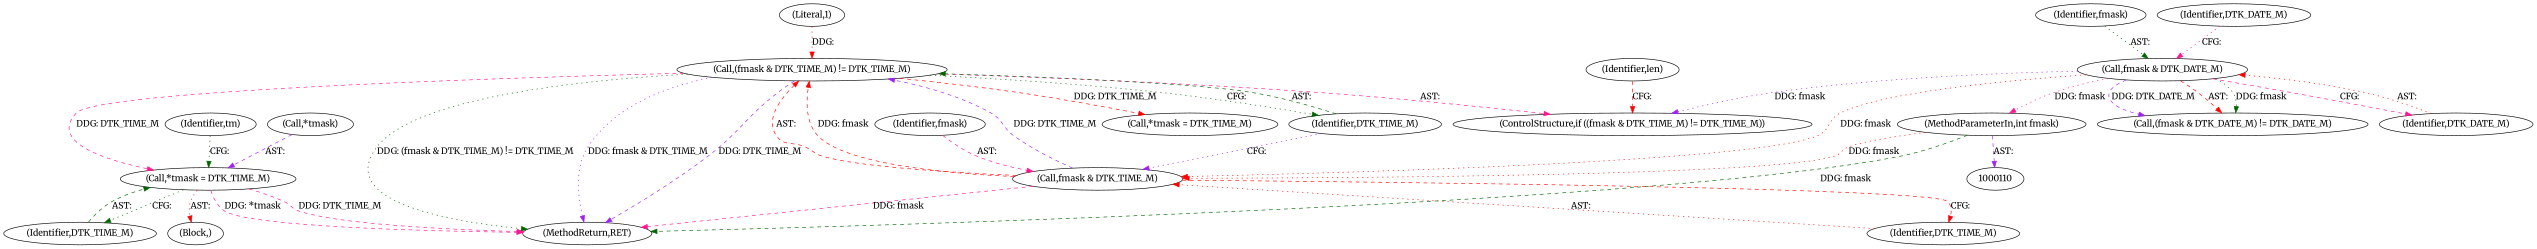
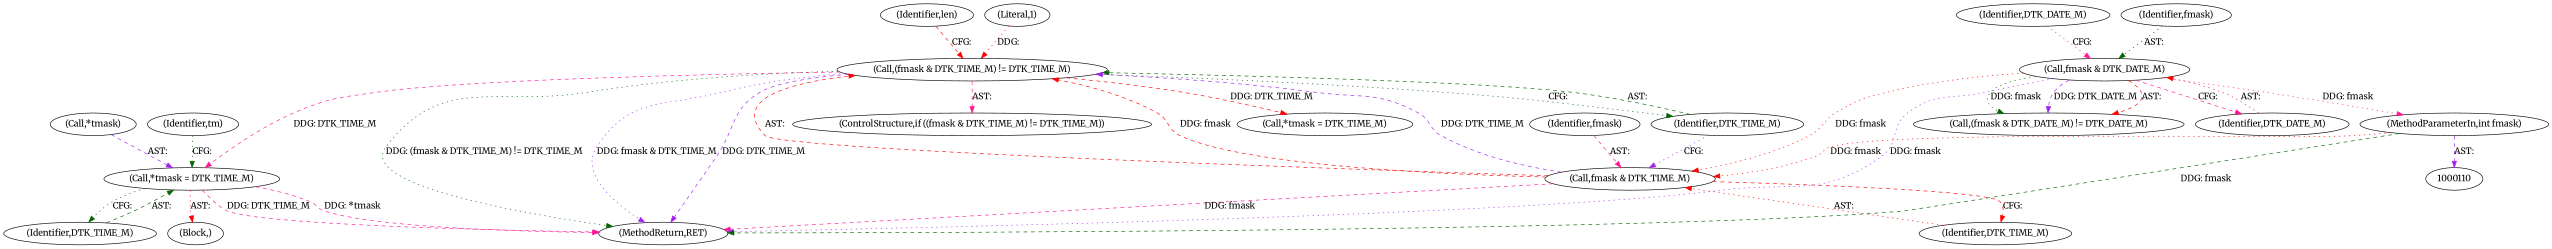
(1877, 81) -> (1413, 211)
(1633, 94) -> (947, 40)
